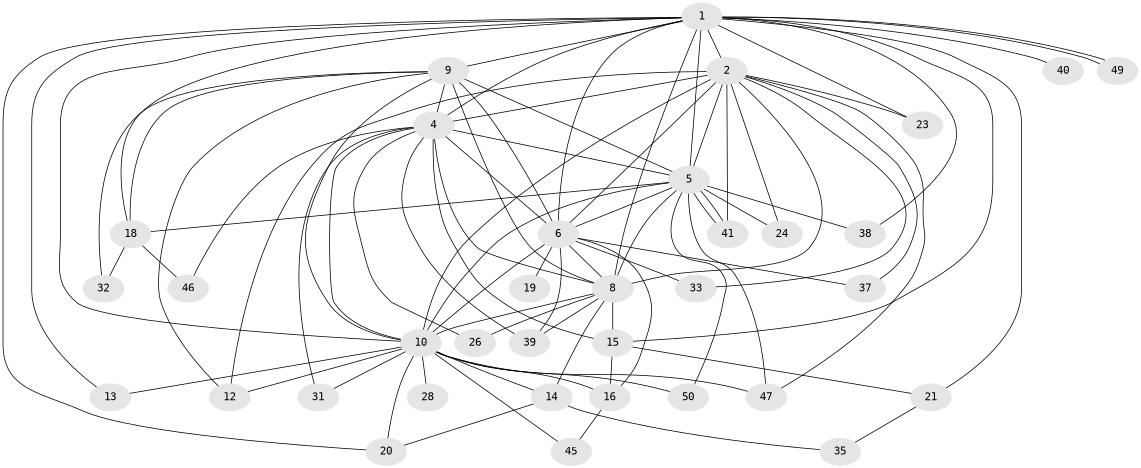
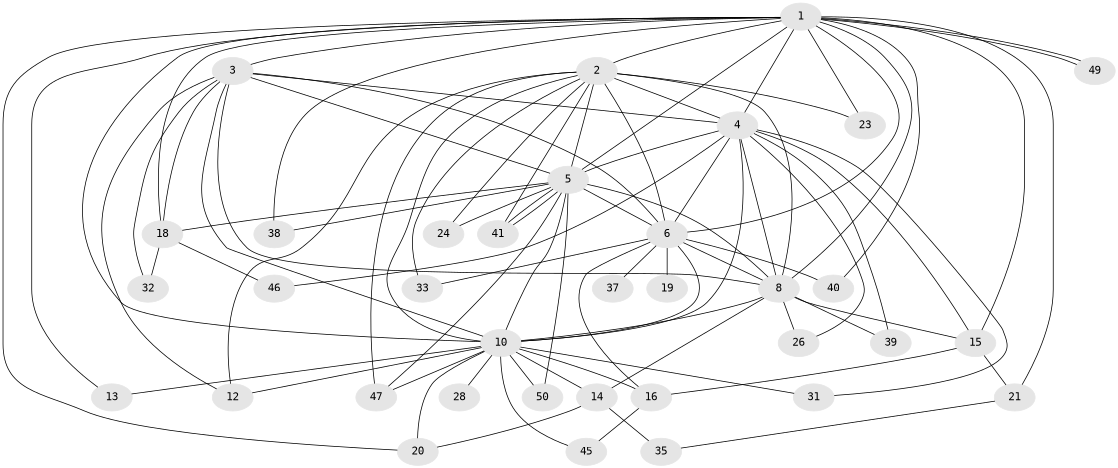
(448, 71) -> (233, 71)
(881, 149) -> none
(559, 292) -> (756, 258)
